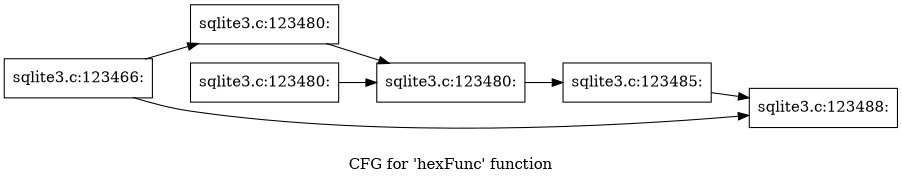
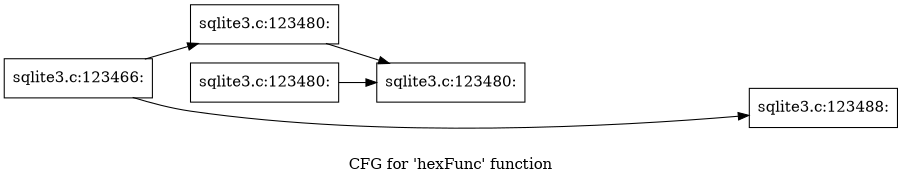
(637, 83) -> none
